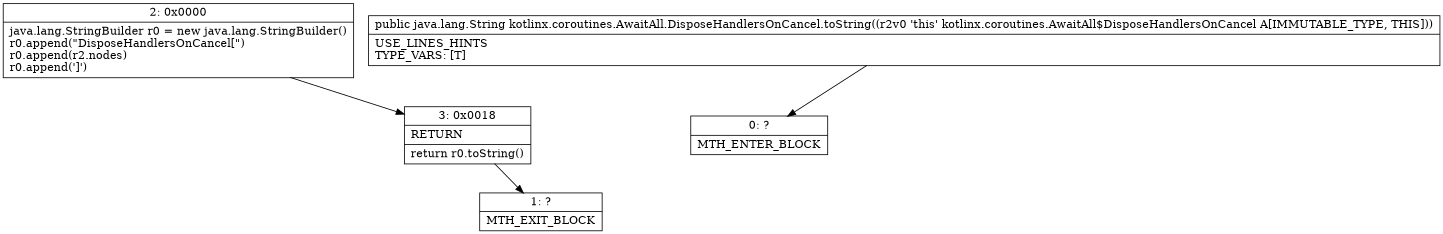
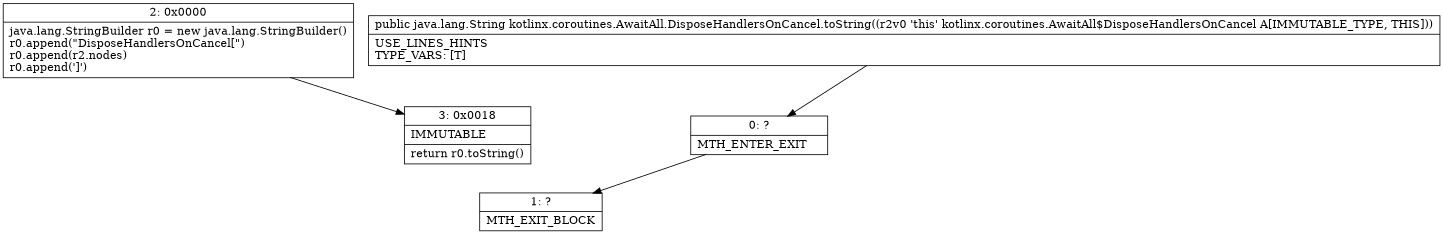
(437, 135) -> (449, 135)
(759, 145) -> (752, 145)
(506, 175) -> (654, 172)
